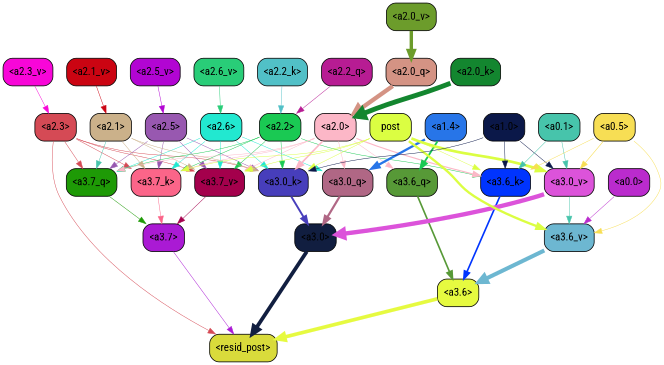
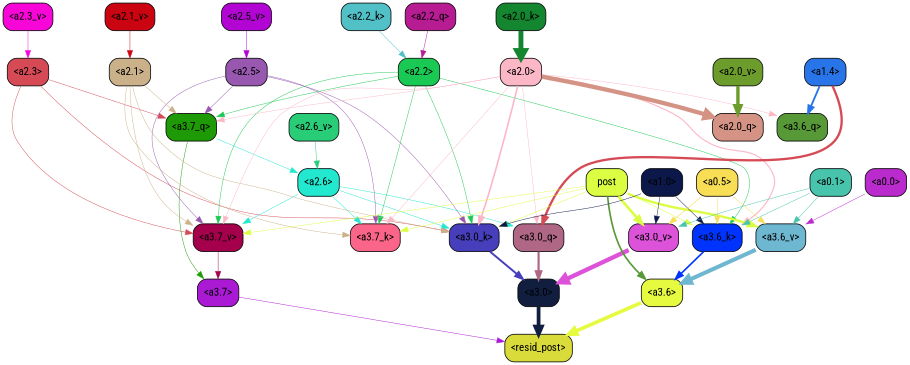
(377, 97) -> (661, 102)
(407, 149) -> (707, 159)
(102, 151) -> (158, 97)
(431, 152) -> (815, 96)
(162, 154) -> (248, 152)
(106, 155) -> none
(159, 206) -> none
(569, 206) -> (808, 207)
(434, 234) -> (616, 238)
(104, 255) -> none
